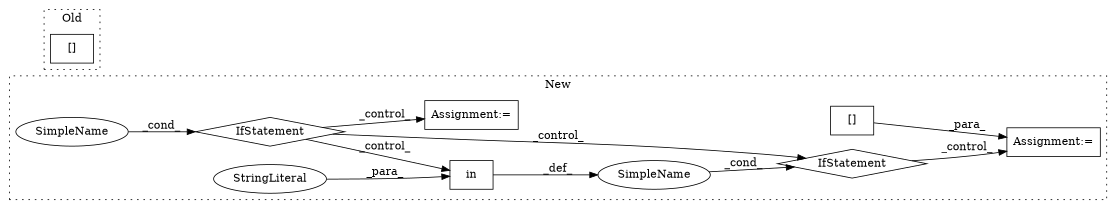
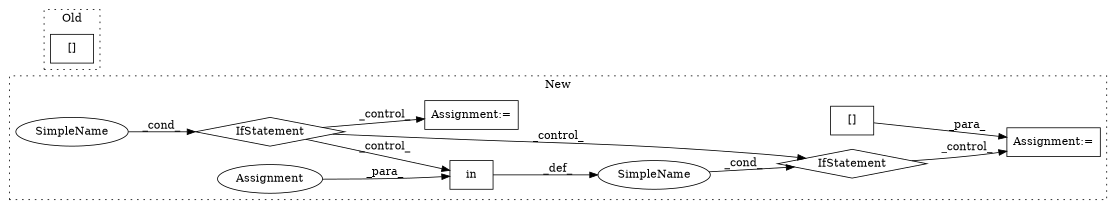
(270, 179) -> (270, 179)
